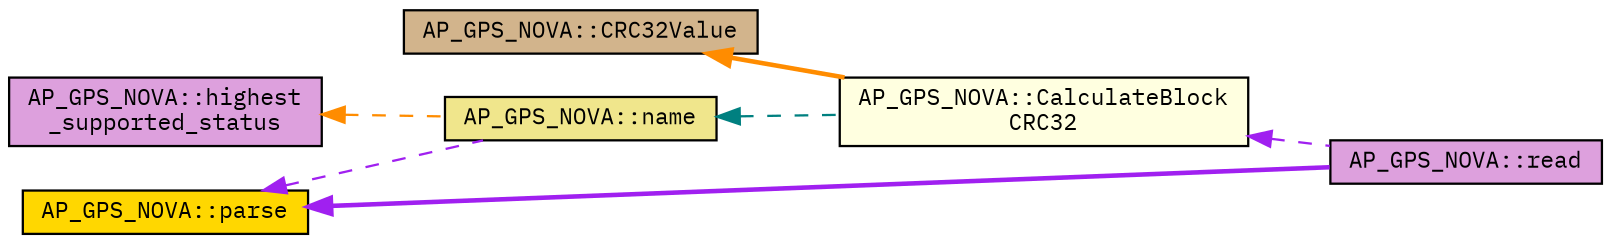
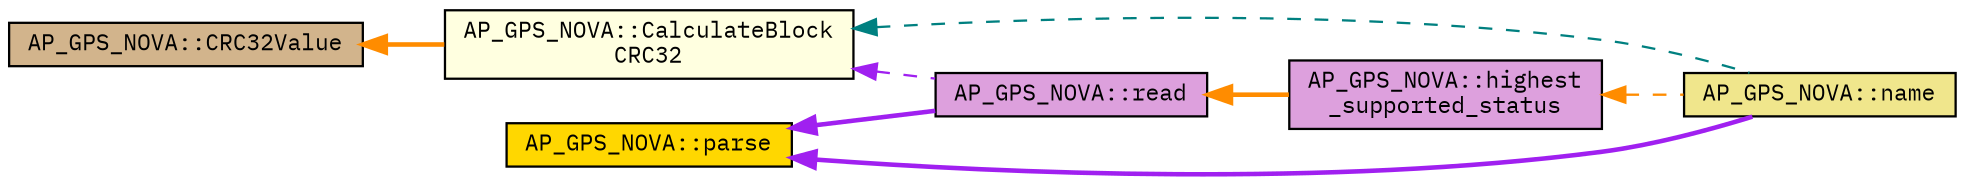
none -> (1260, 95)
(790, 116) -> (1315, 19)
(384, 163) -> (1286, 173)
